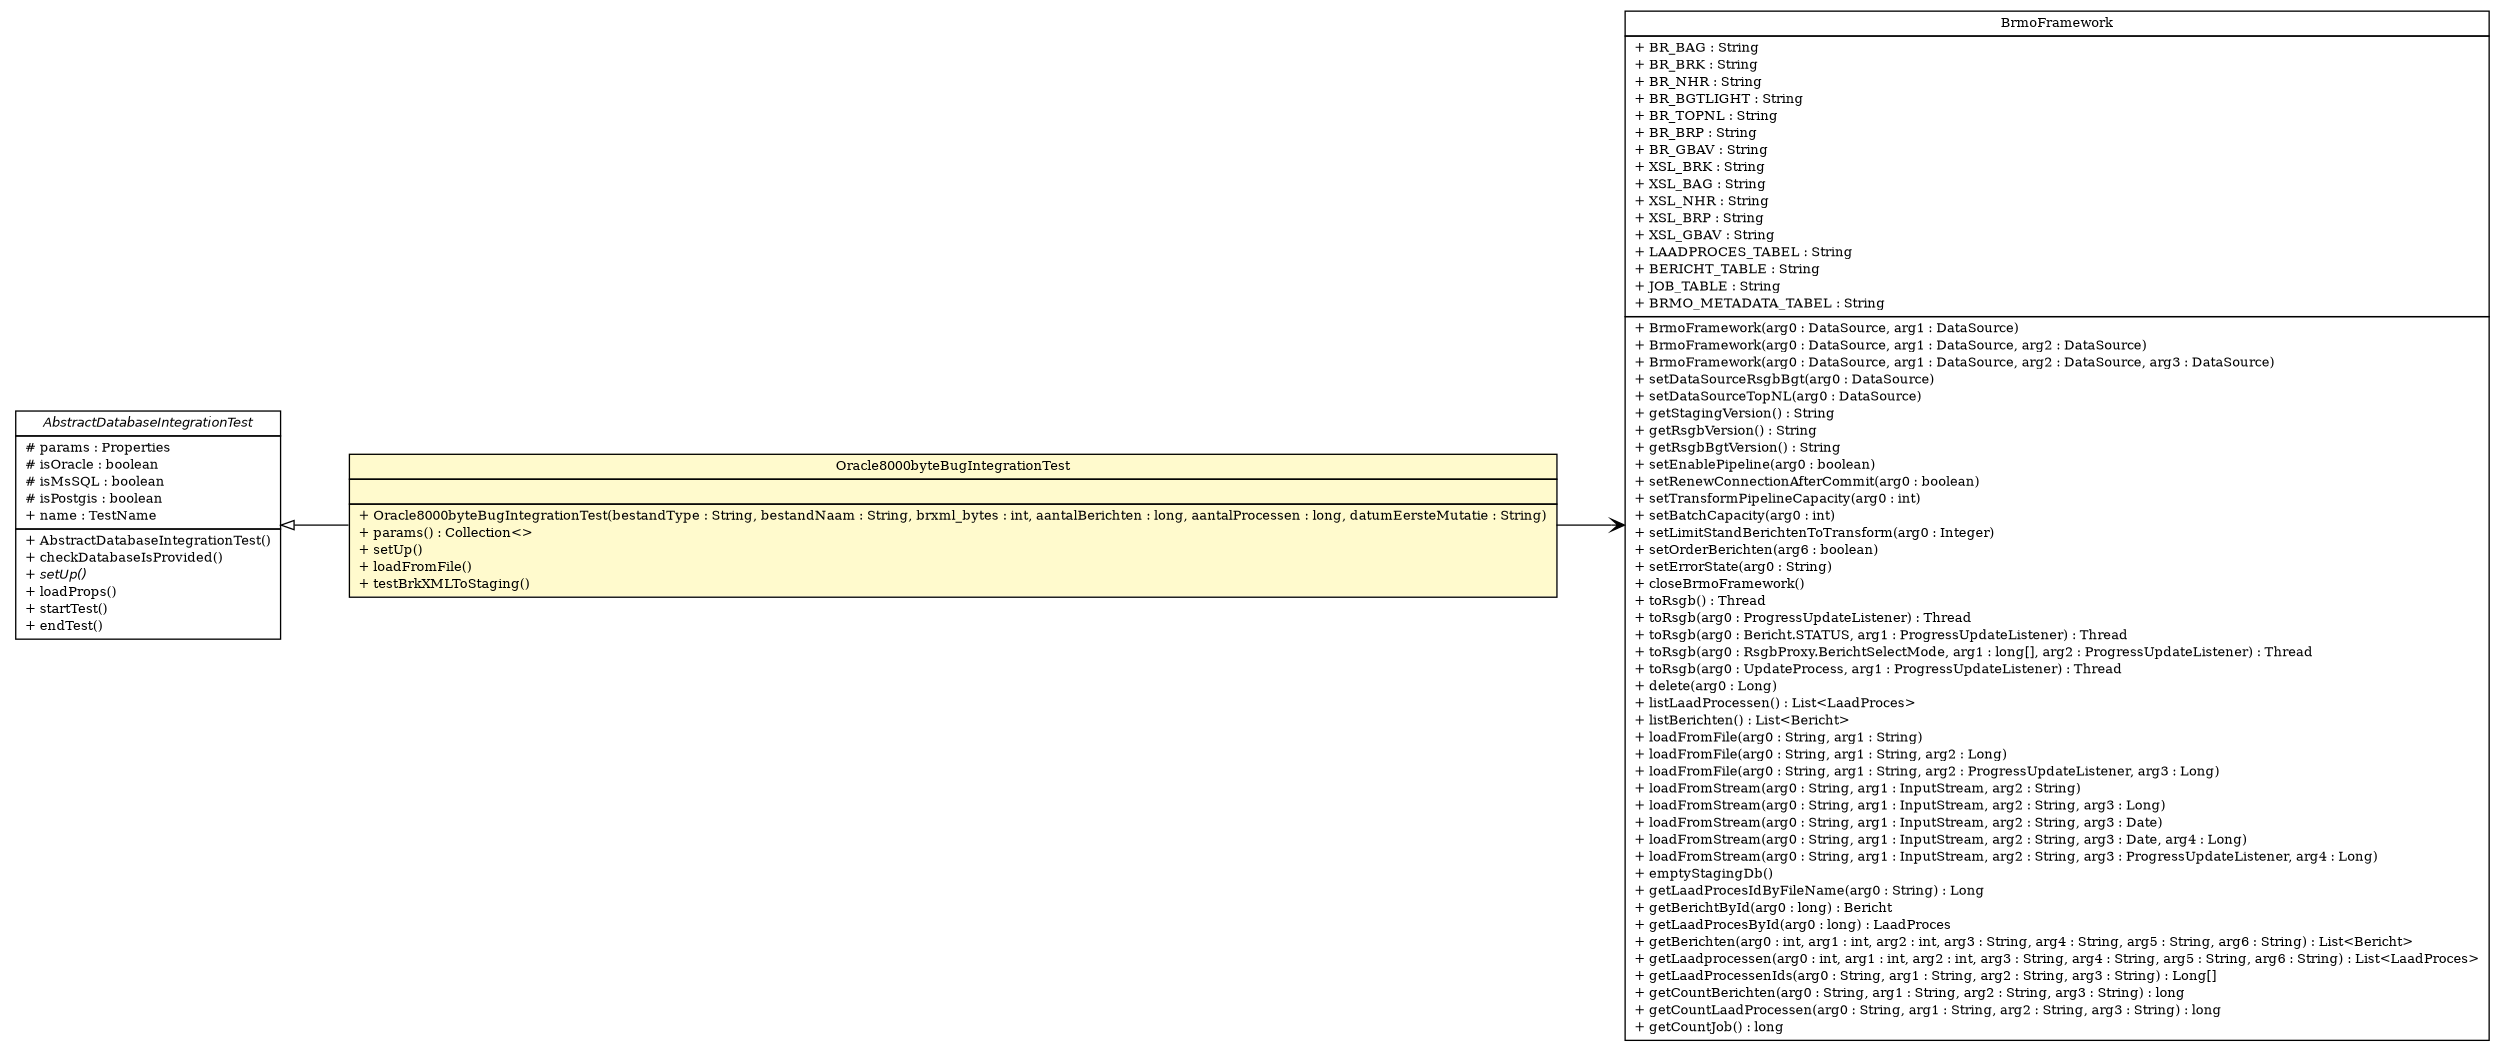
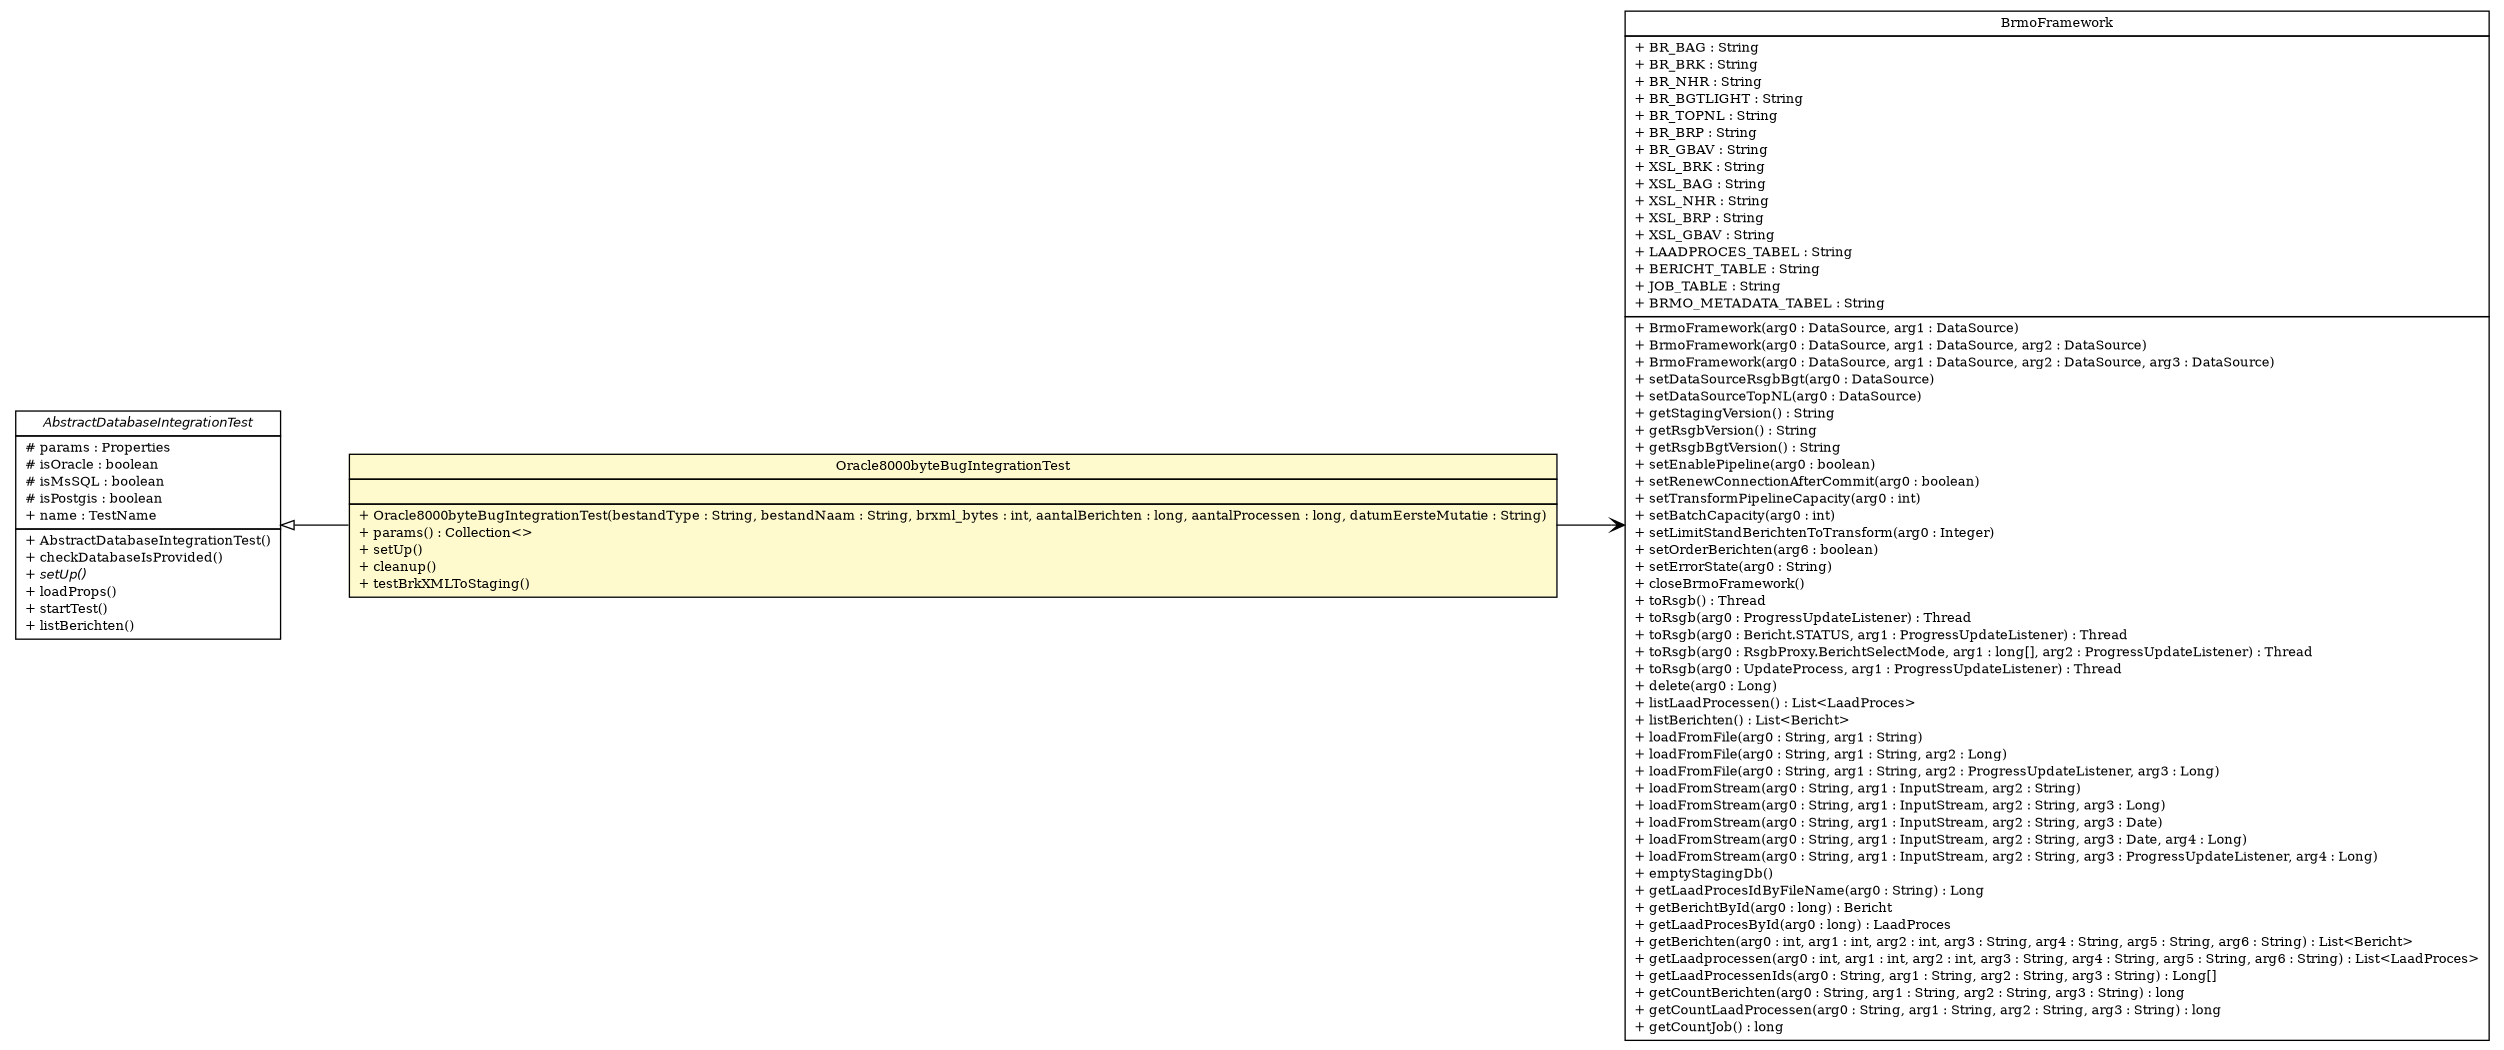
(416, 567) -> (398, 567)
(64, 626) -> (80, 626)
